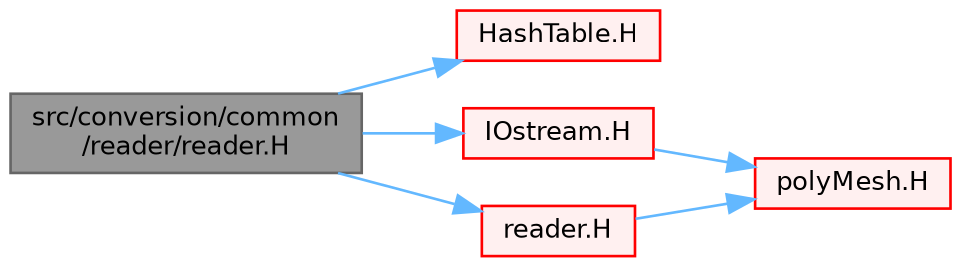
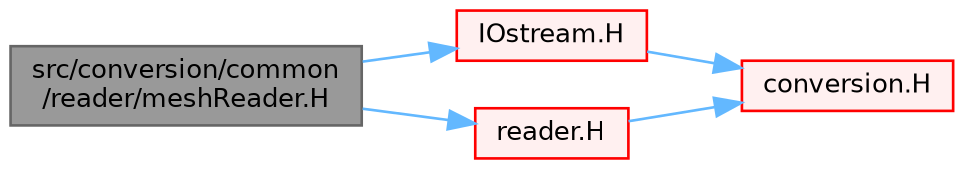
(558, 36) -> none
(186, 133) -> (186, 86)
(853, 183) -> (848, 86)
